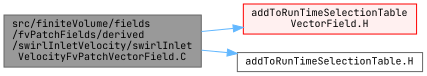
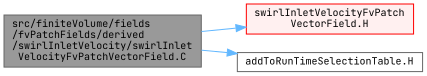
(330, 19) -> (330, 19)
